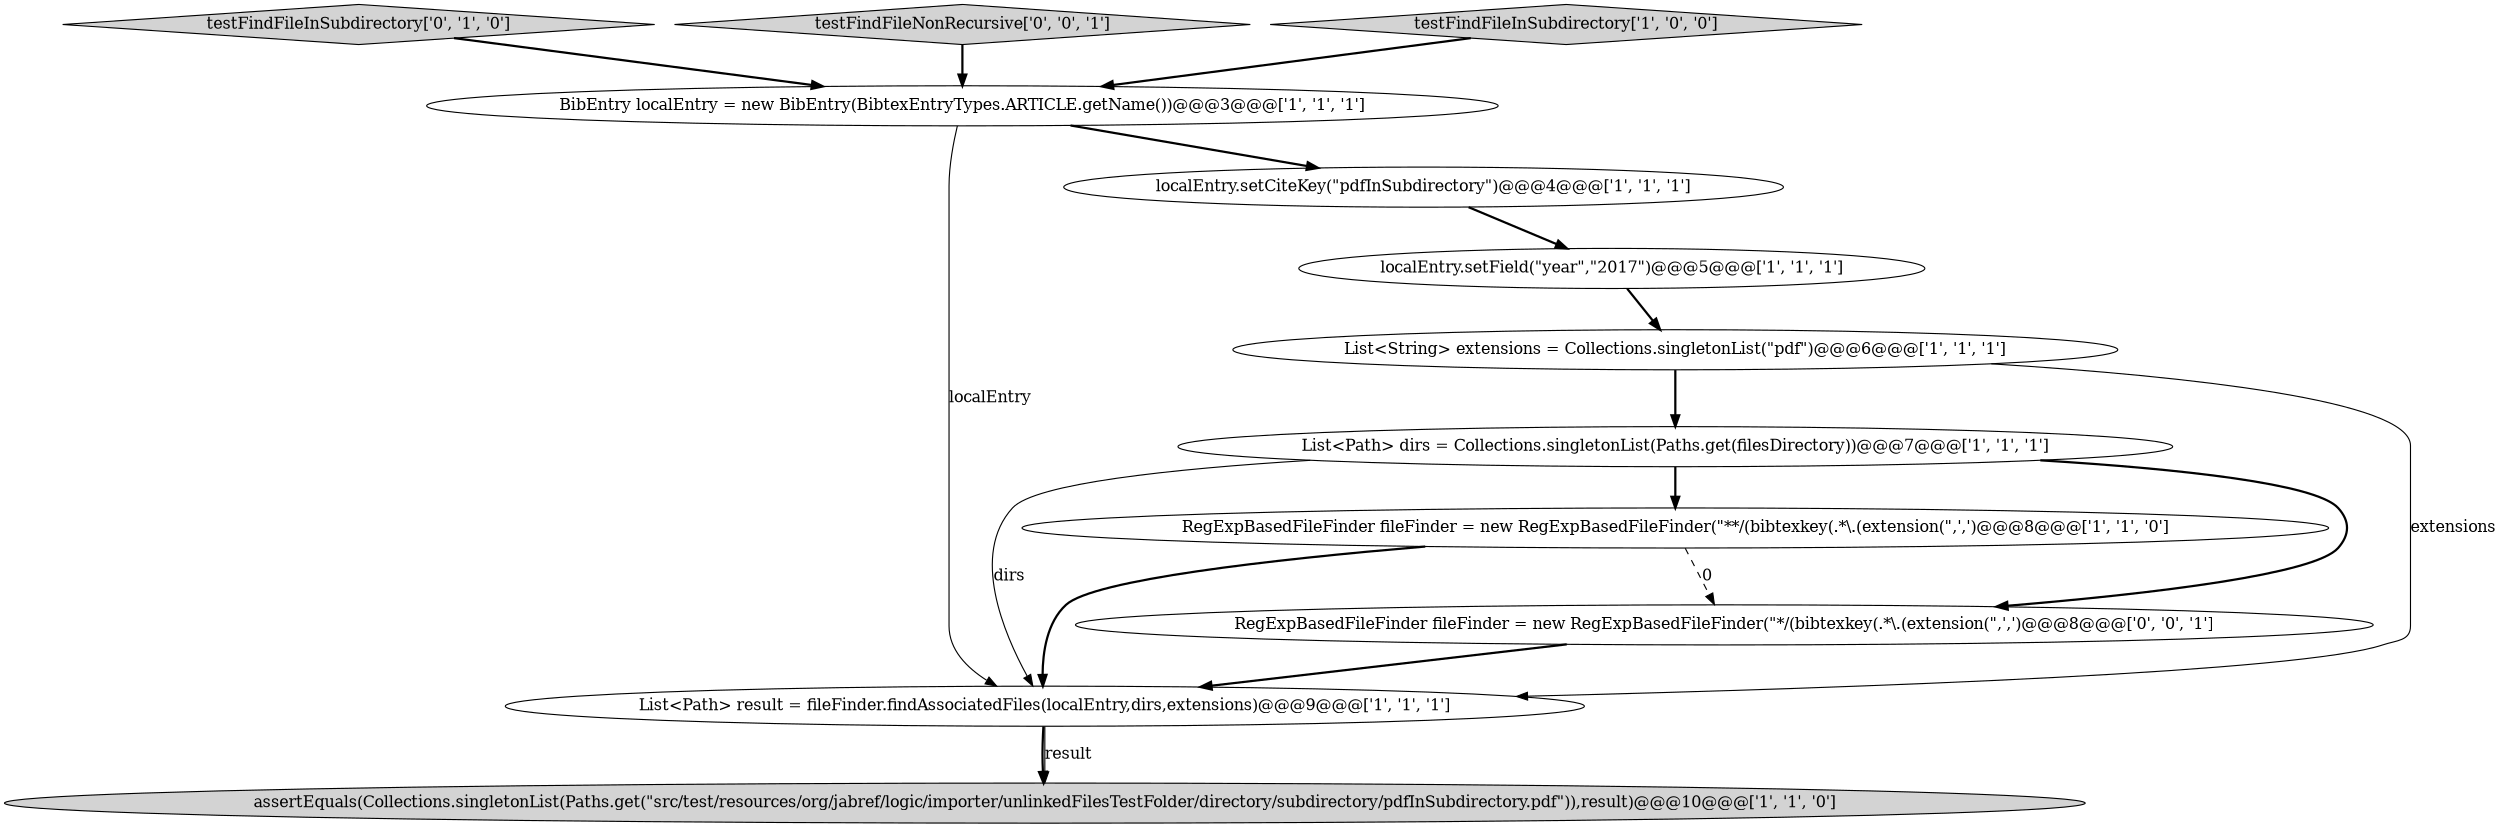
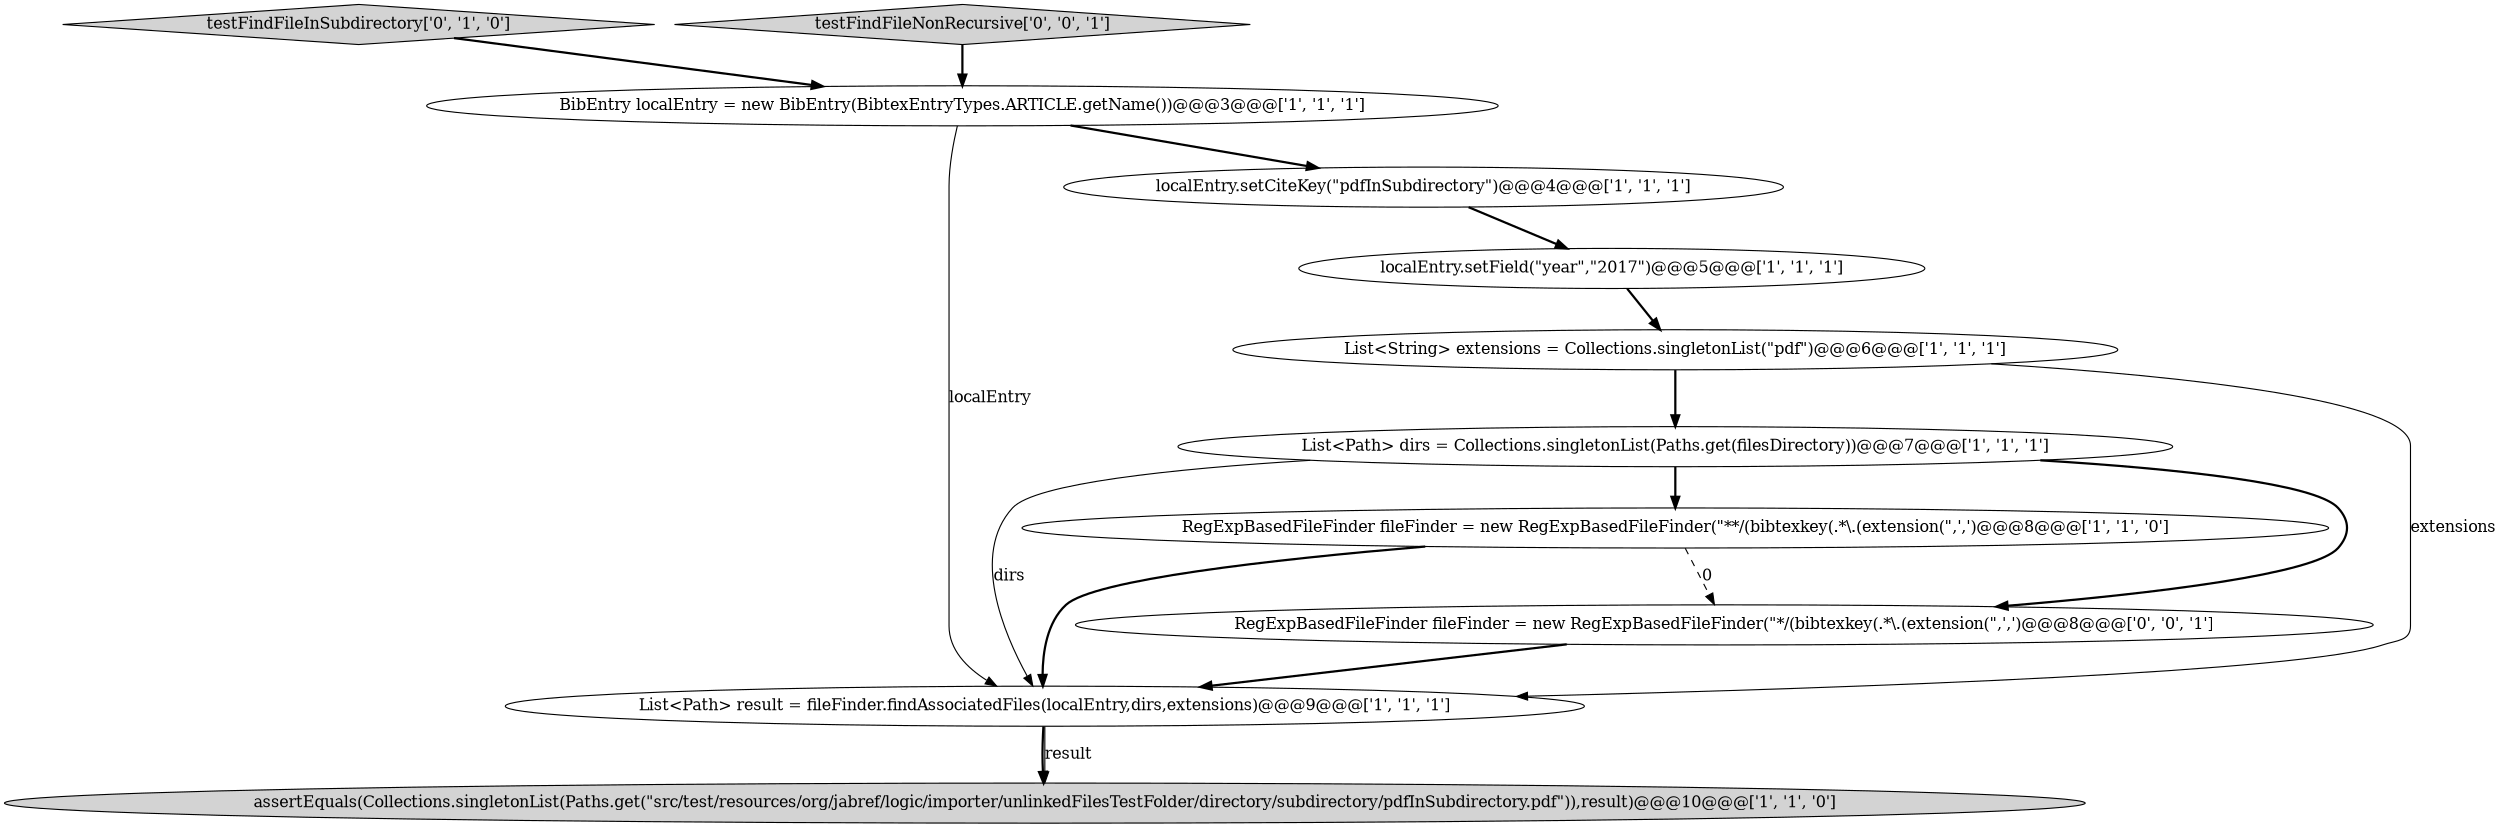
(1566, 25) -> none
